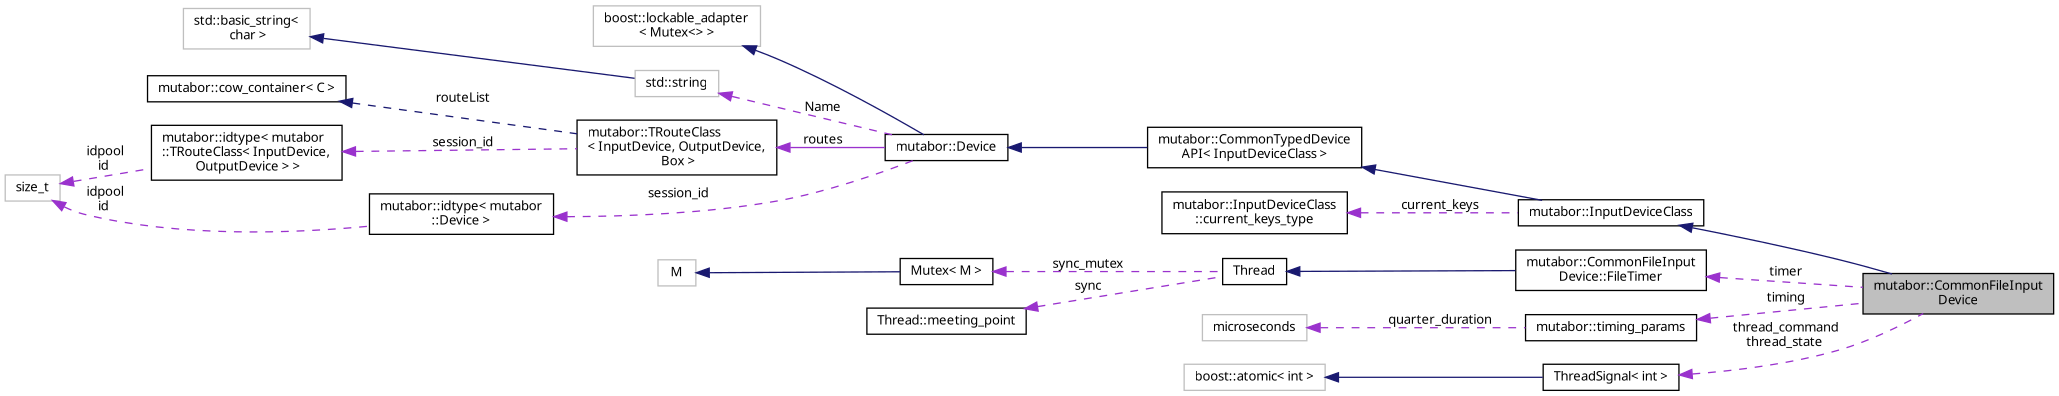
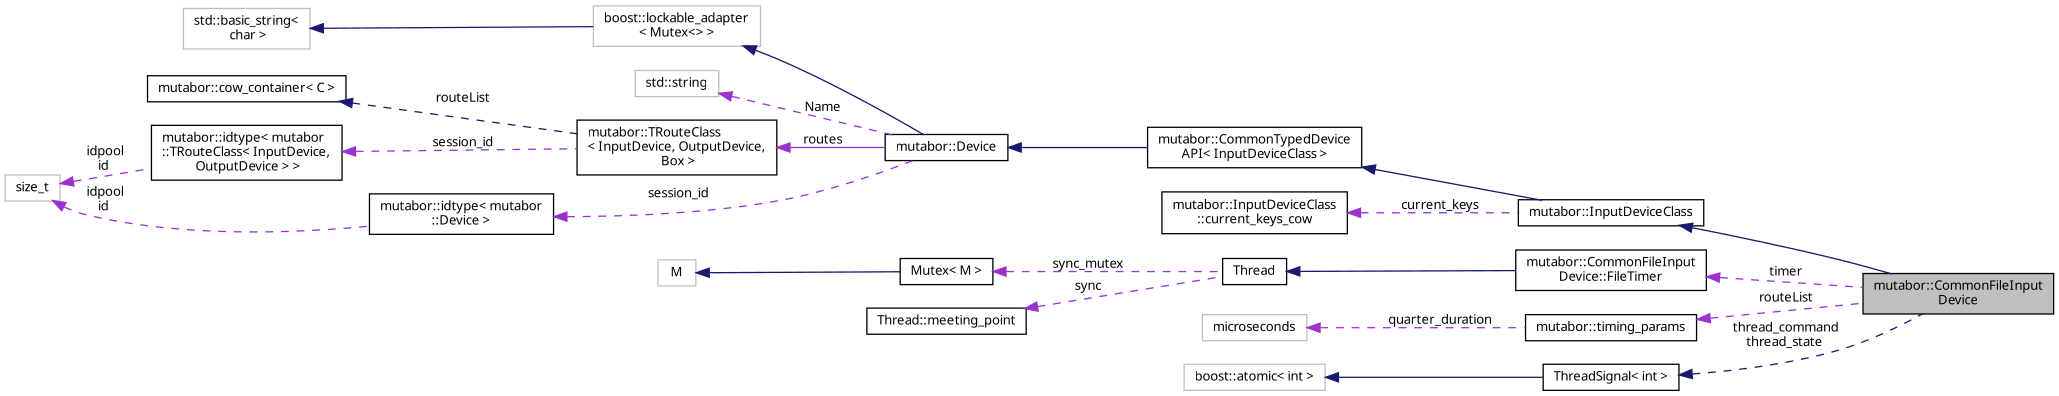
(479, 58) -> (458, 27)
(1255, 213) -> (1255, 213)
(1785, 298) -> (1785, 298)
(1811, 357) -> (1811, 357)
